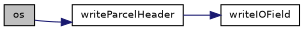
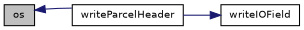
(48, 21) -> (58, 8)
